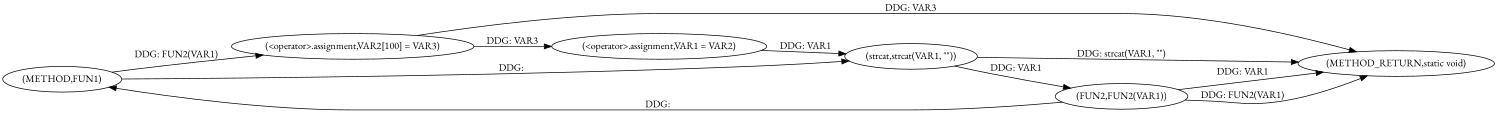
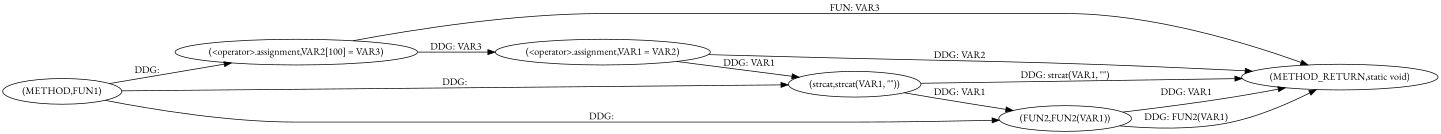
(911, 8) -> (855, 8)
(177, 55) -> (148, 70)
none -> (977, 61)
(589, 110) -> (548, 122)
